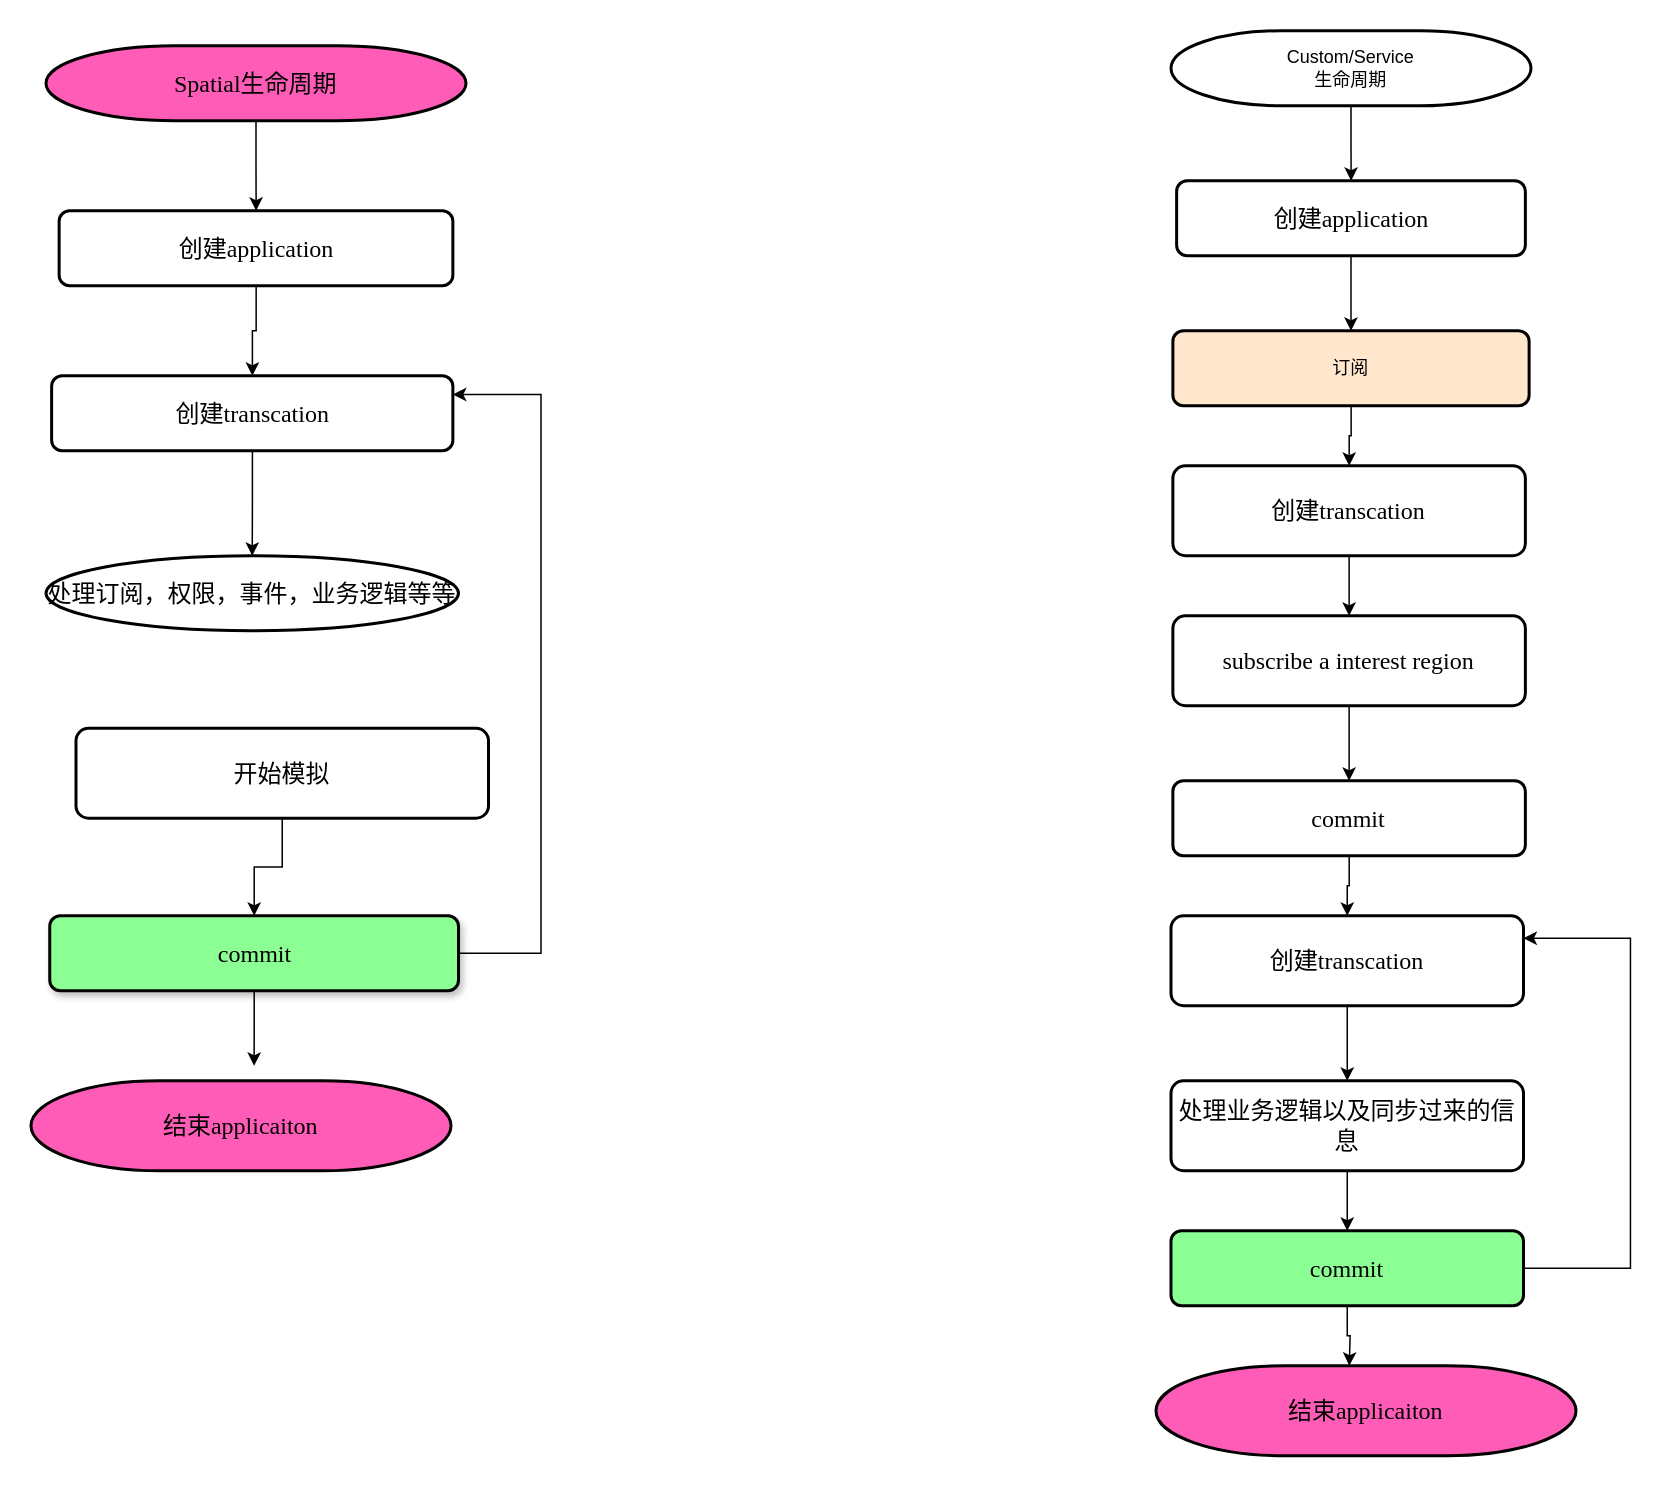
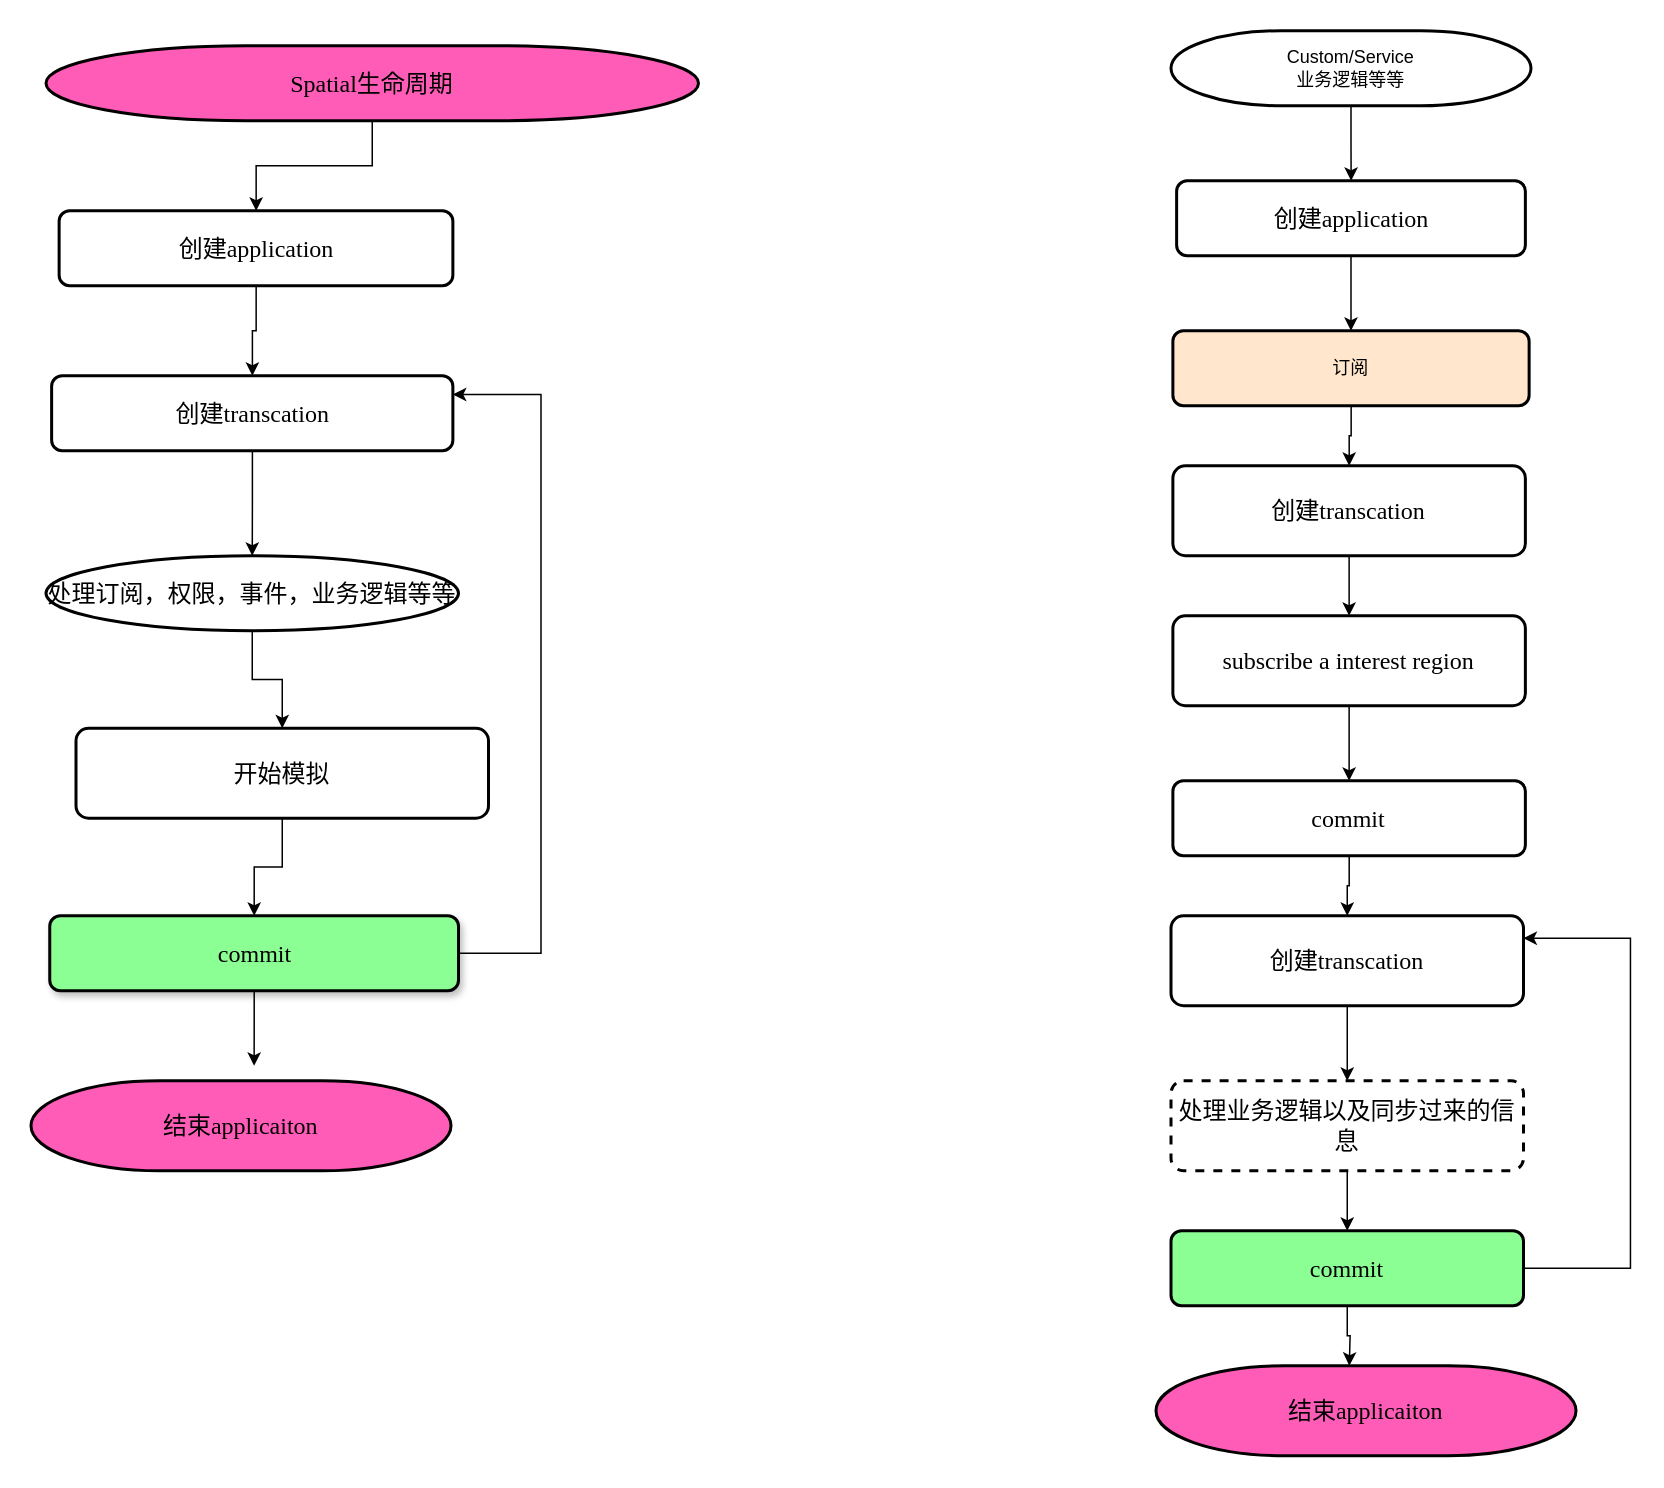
(1351, 68) -> (1351, 68)
(256, 83) -> (372, 83)
none -> (262, 680)
(1347, 1126) -> (1347, 1126)
